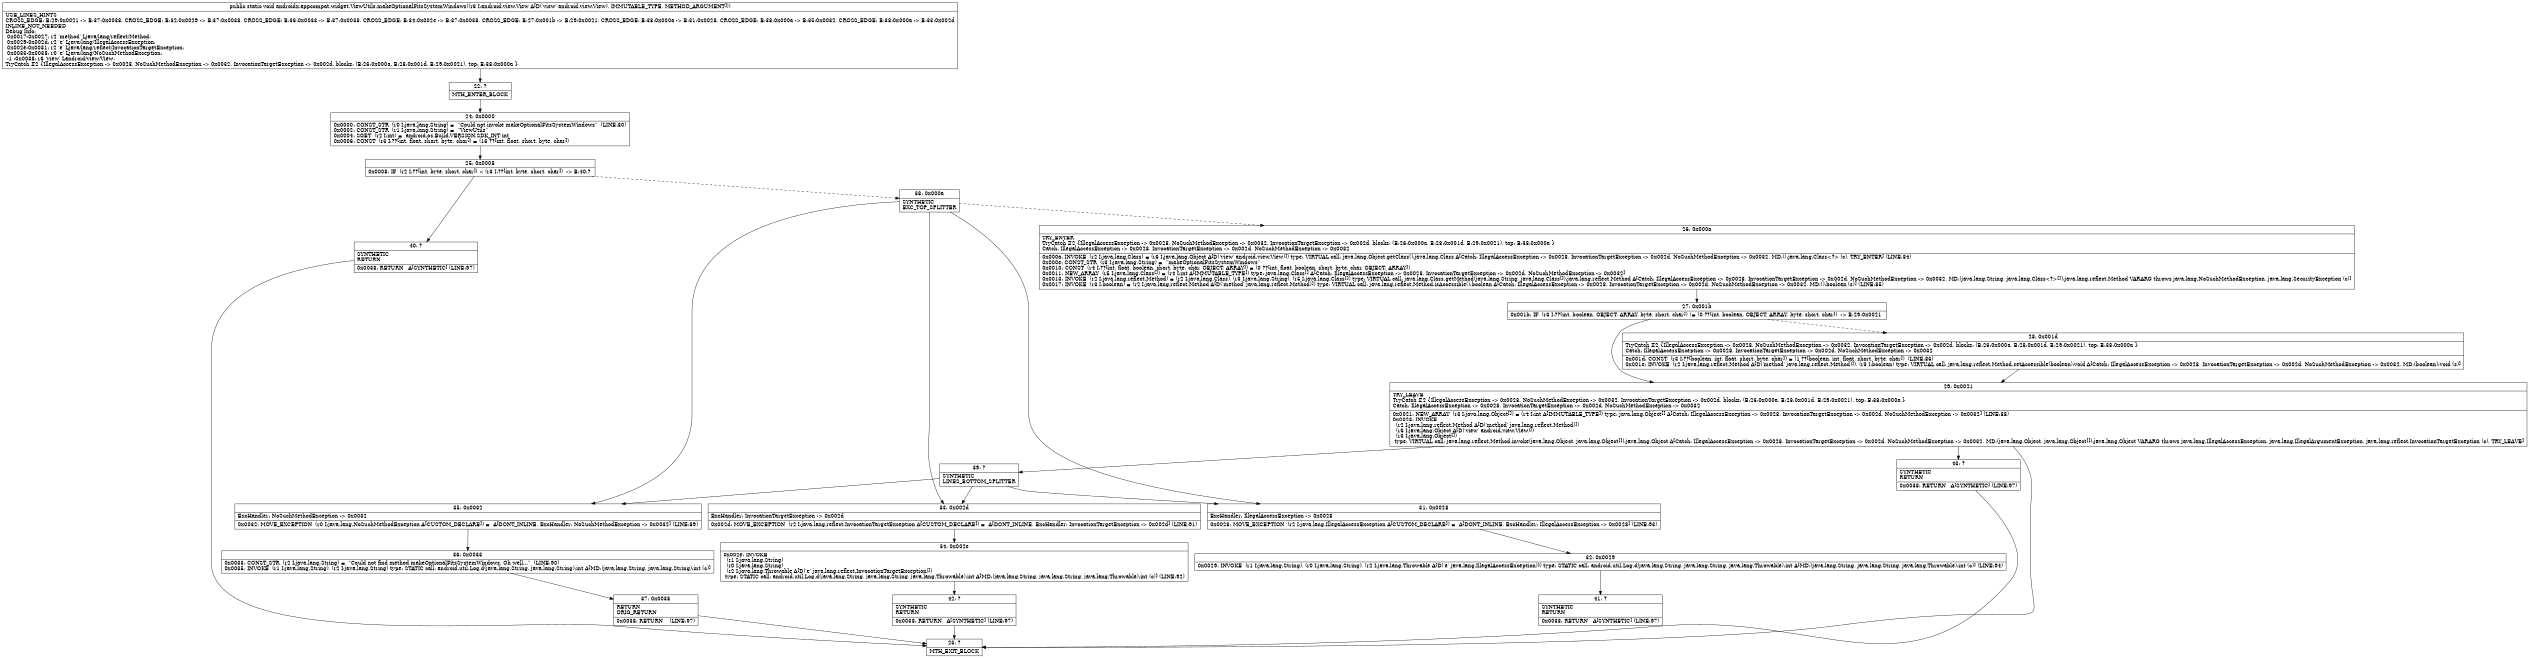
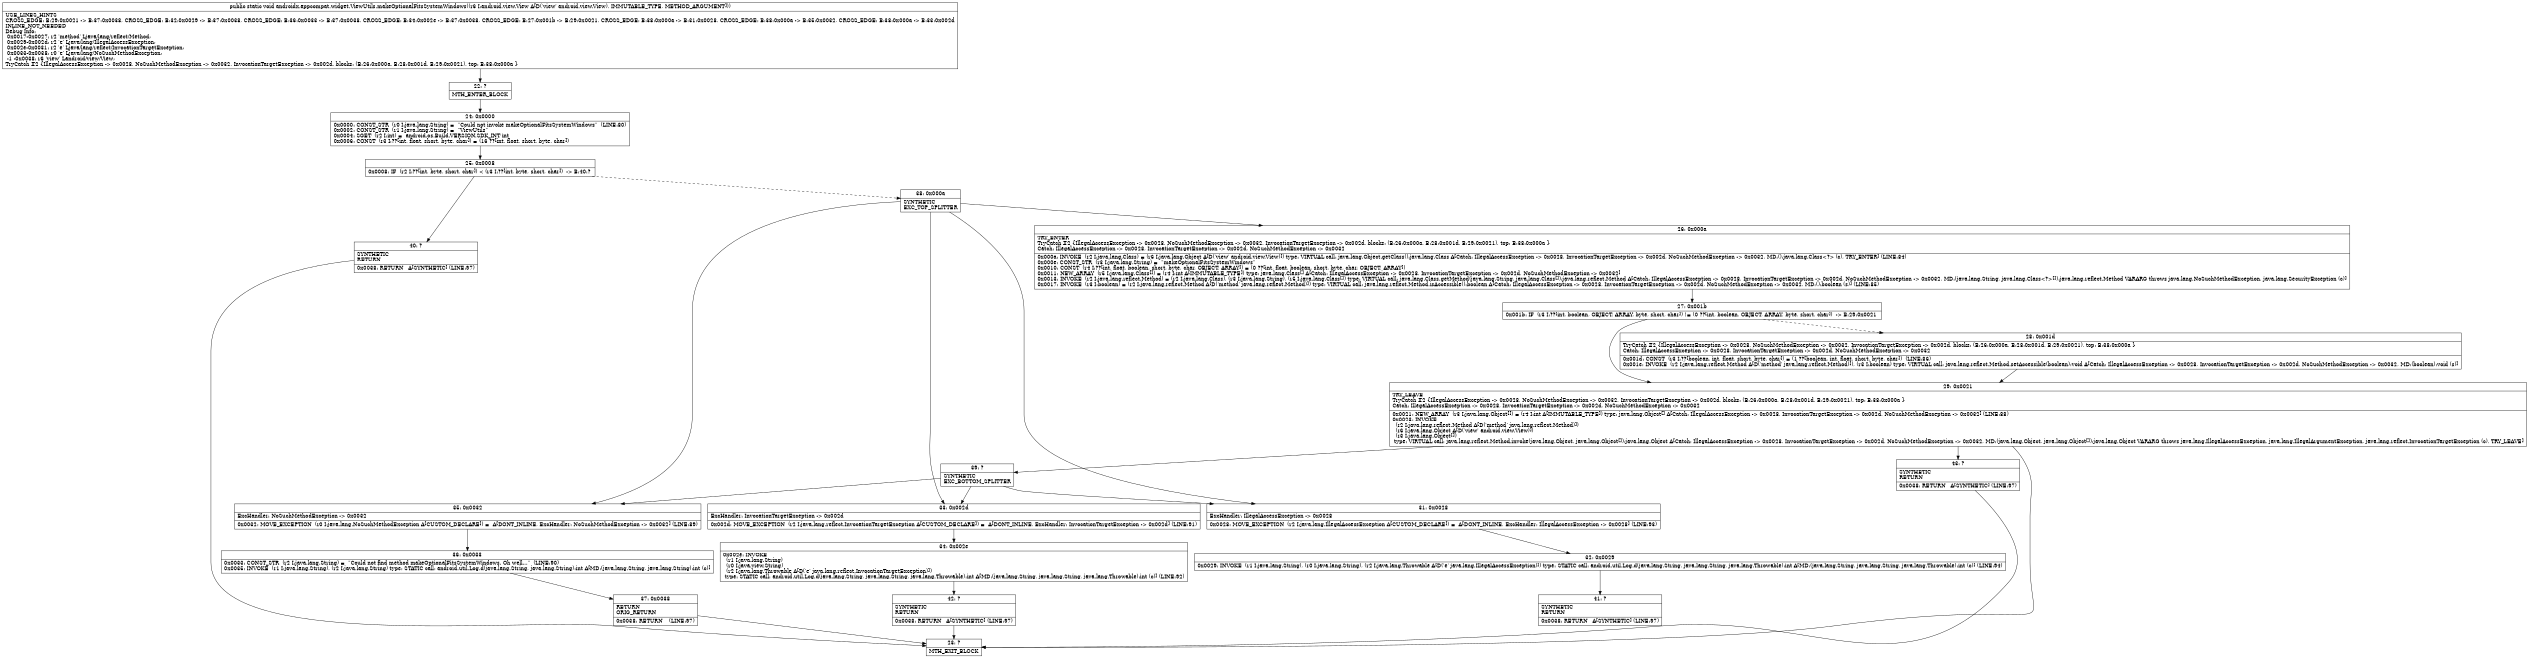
(1110, 214) -> (1110, 214)
(979, 482) -> (977, 482)
(753, 566) -> (753, 566)
